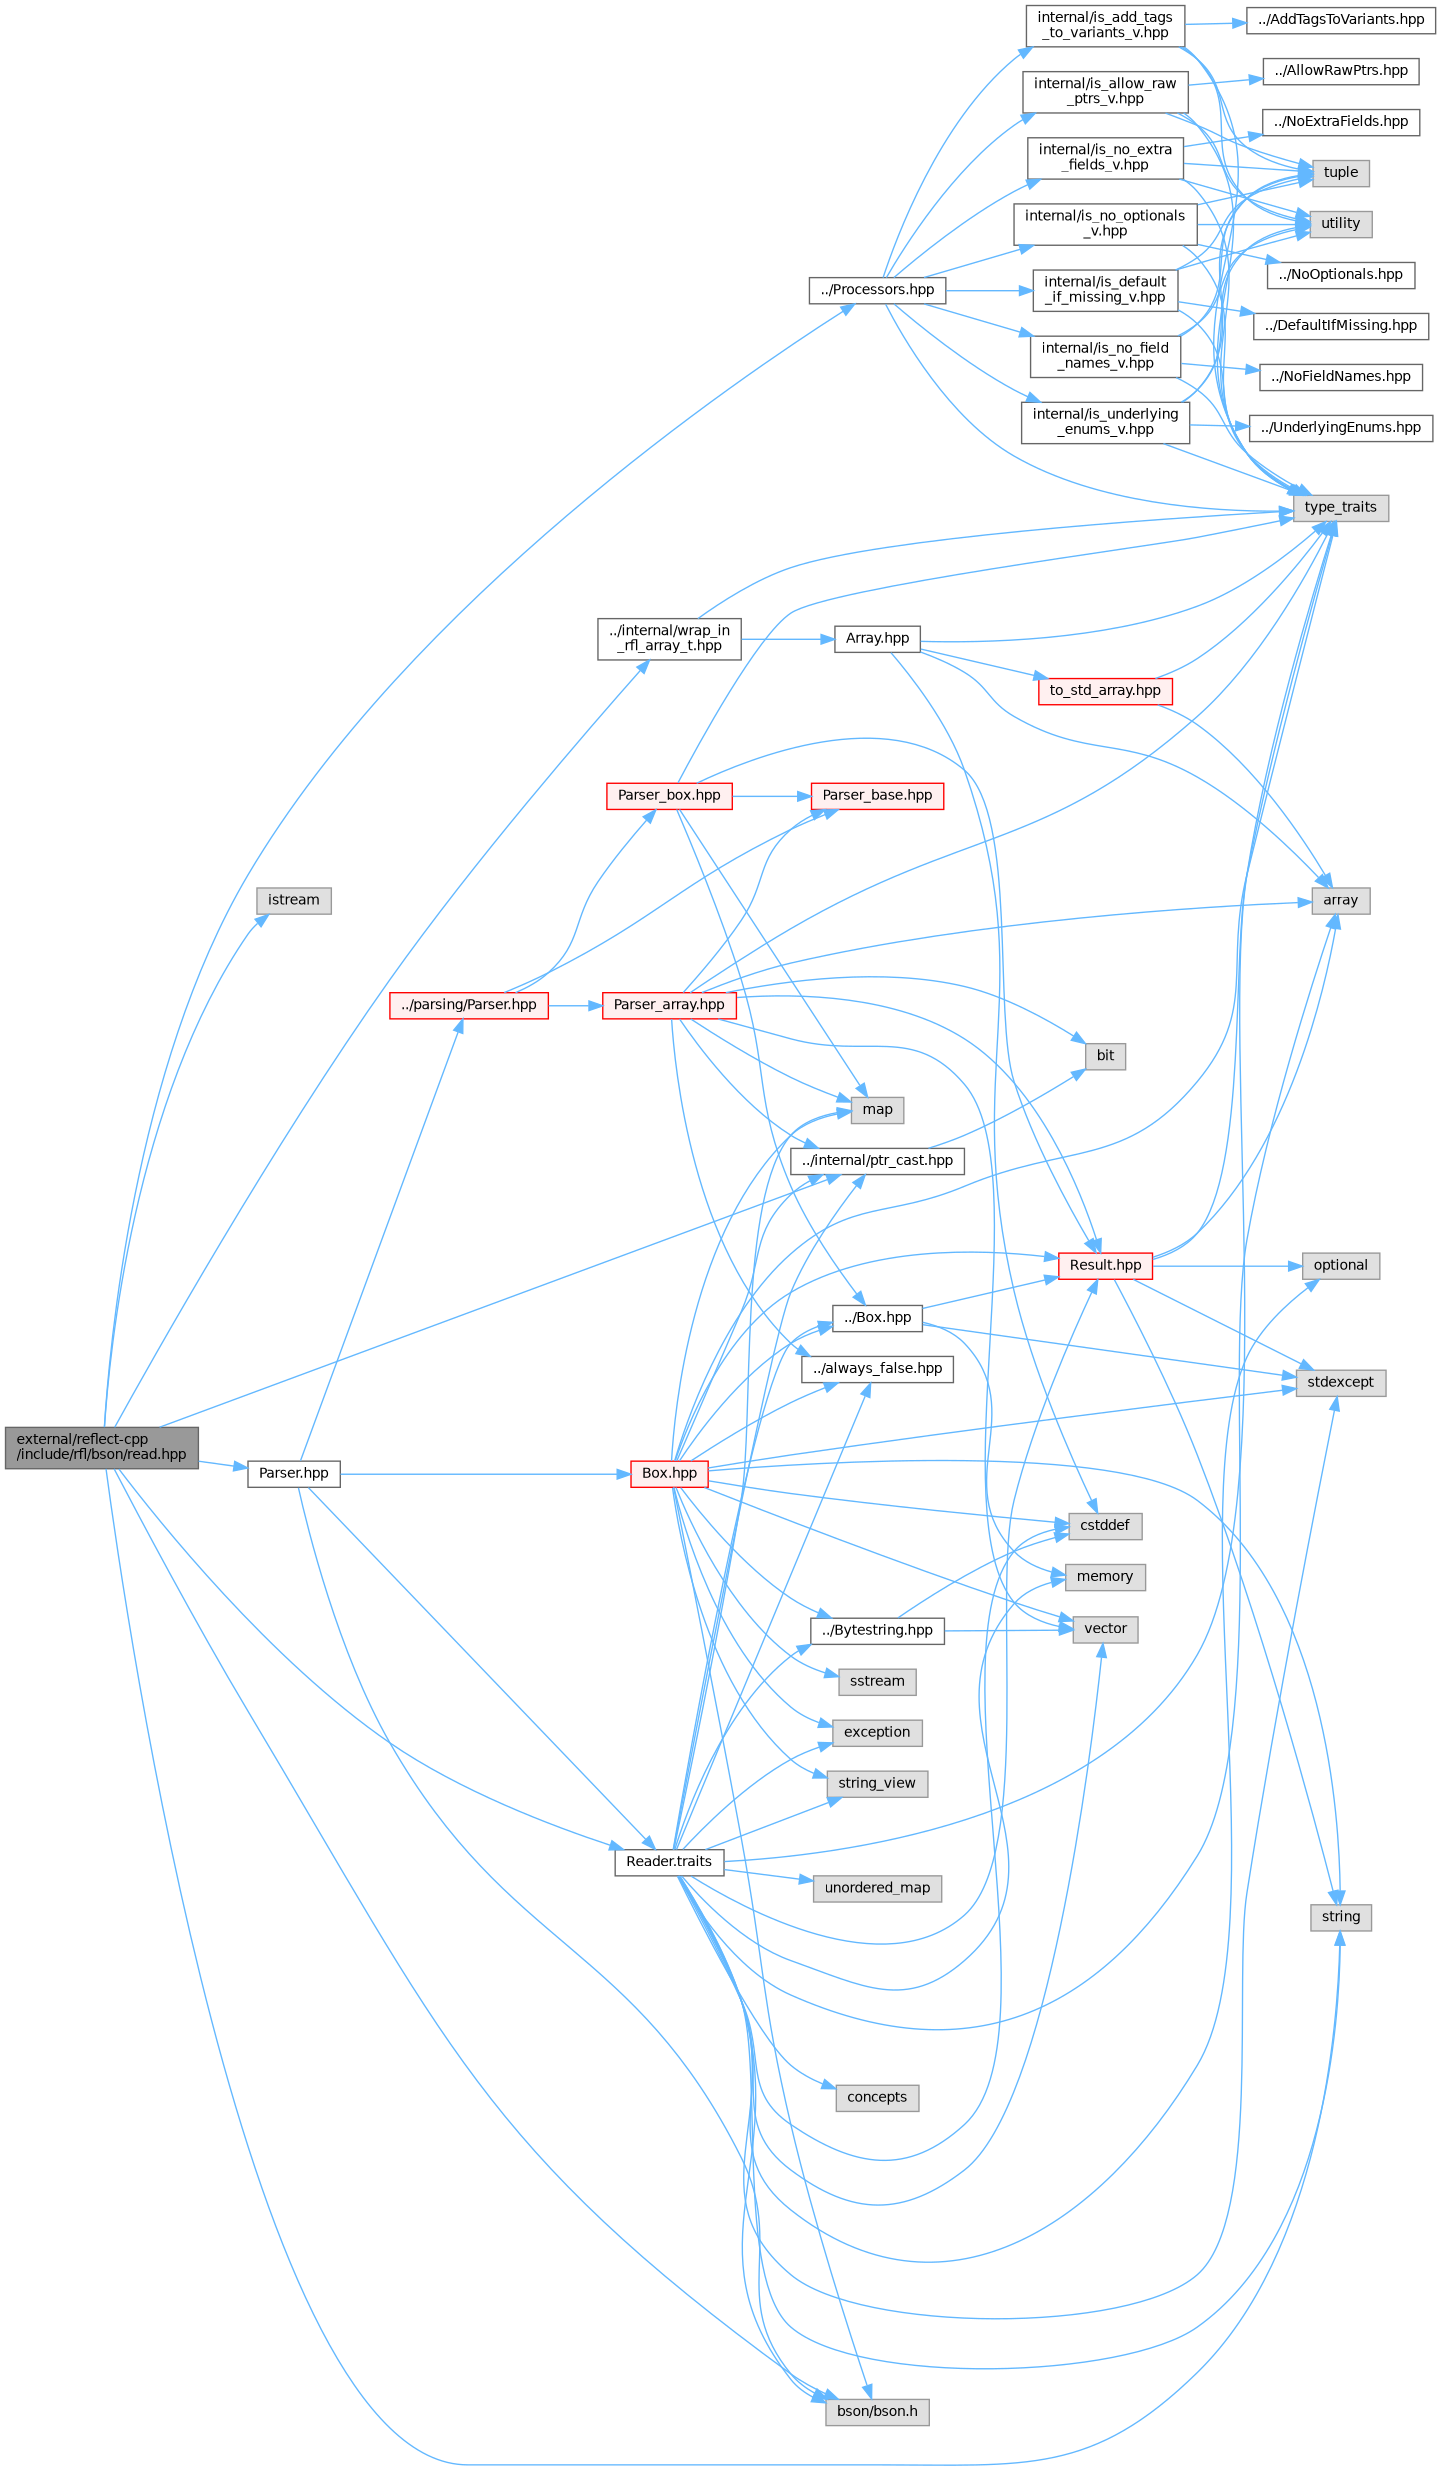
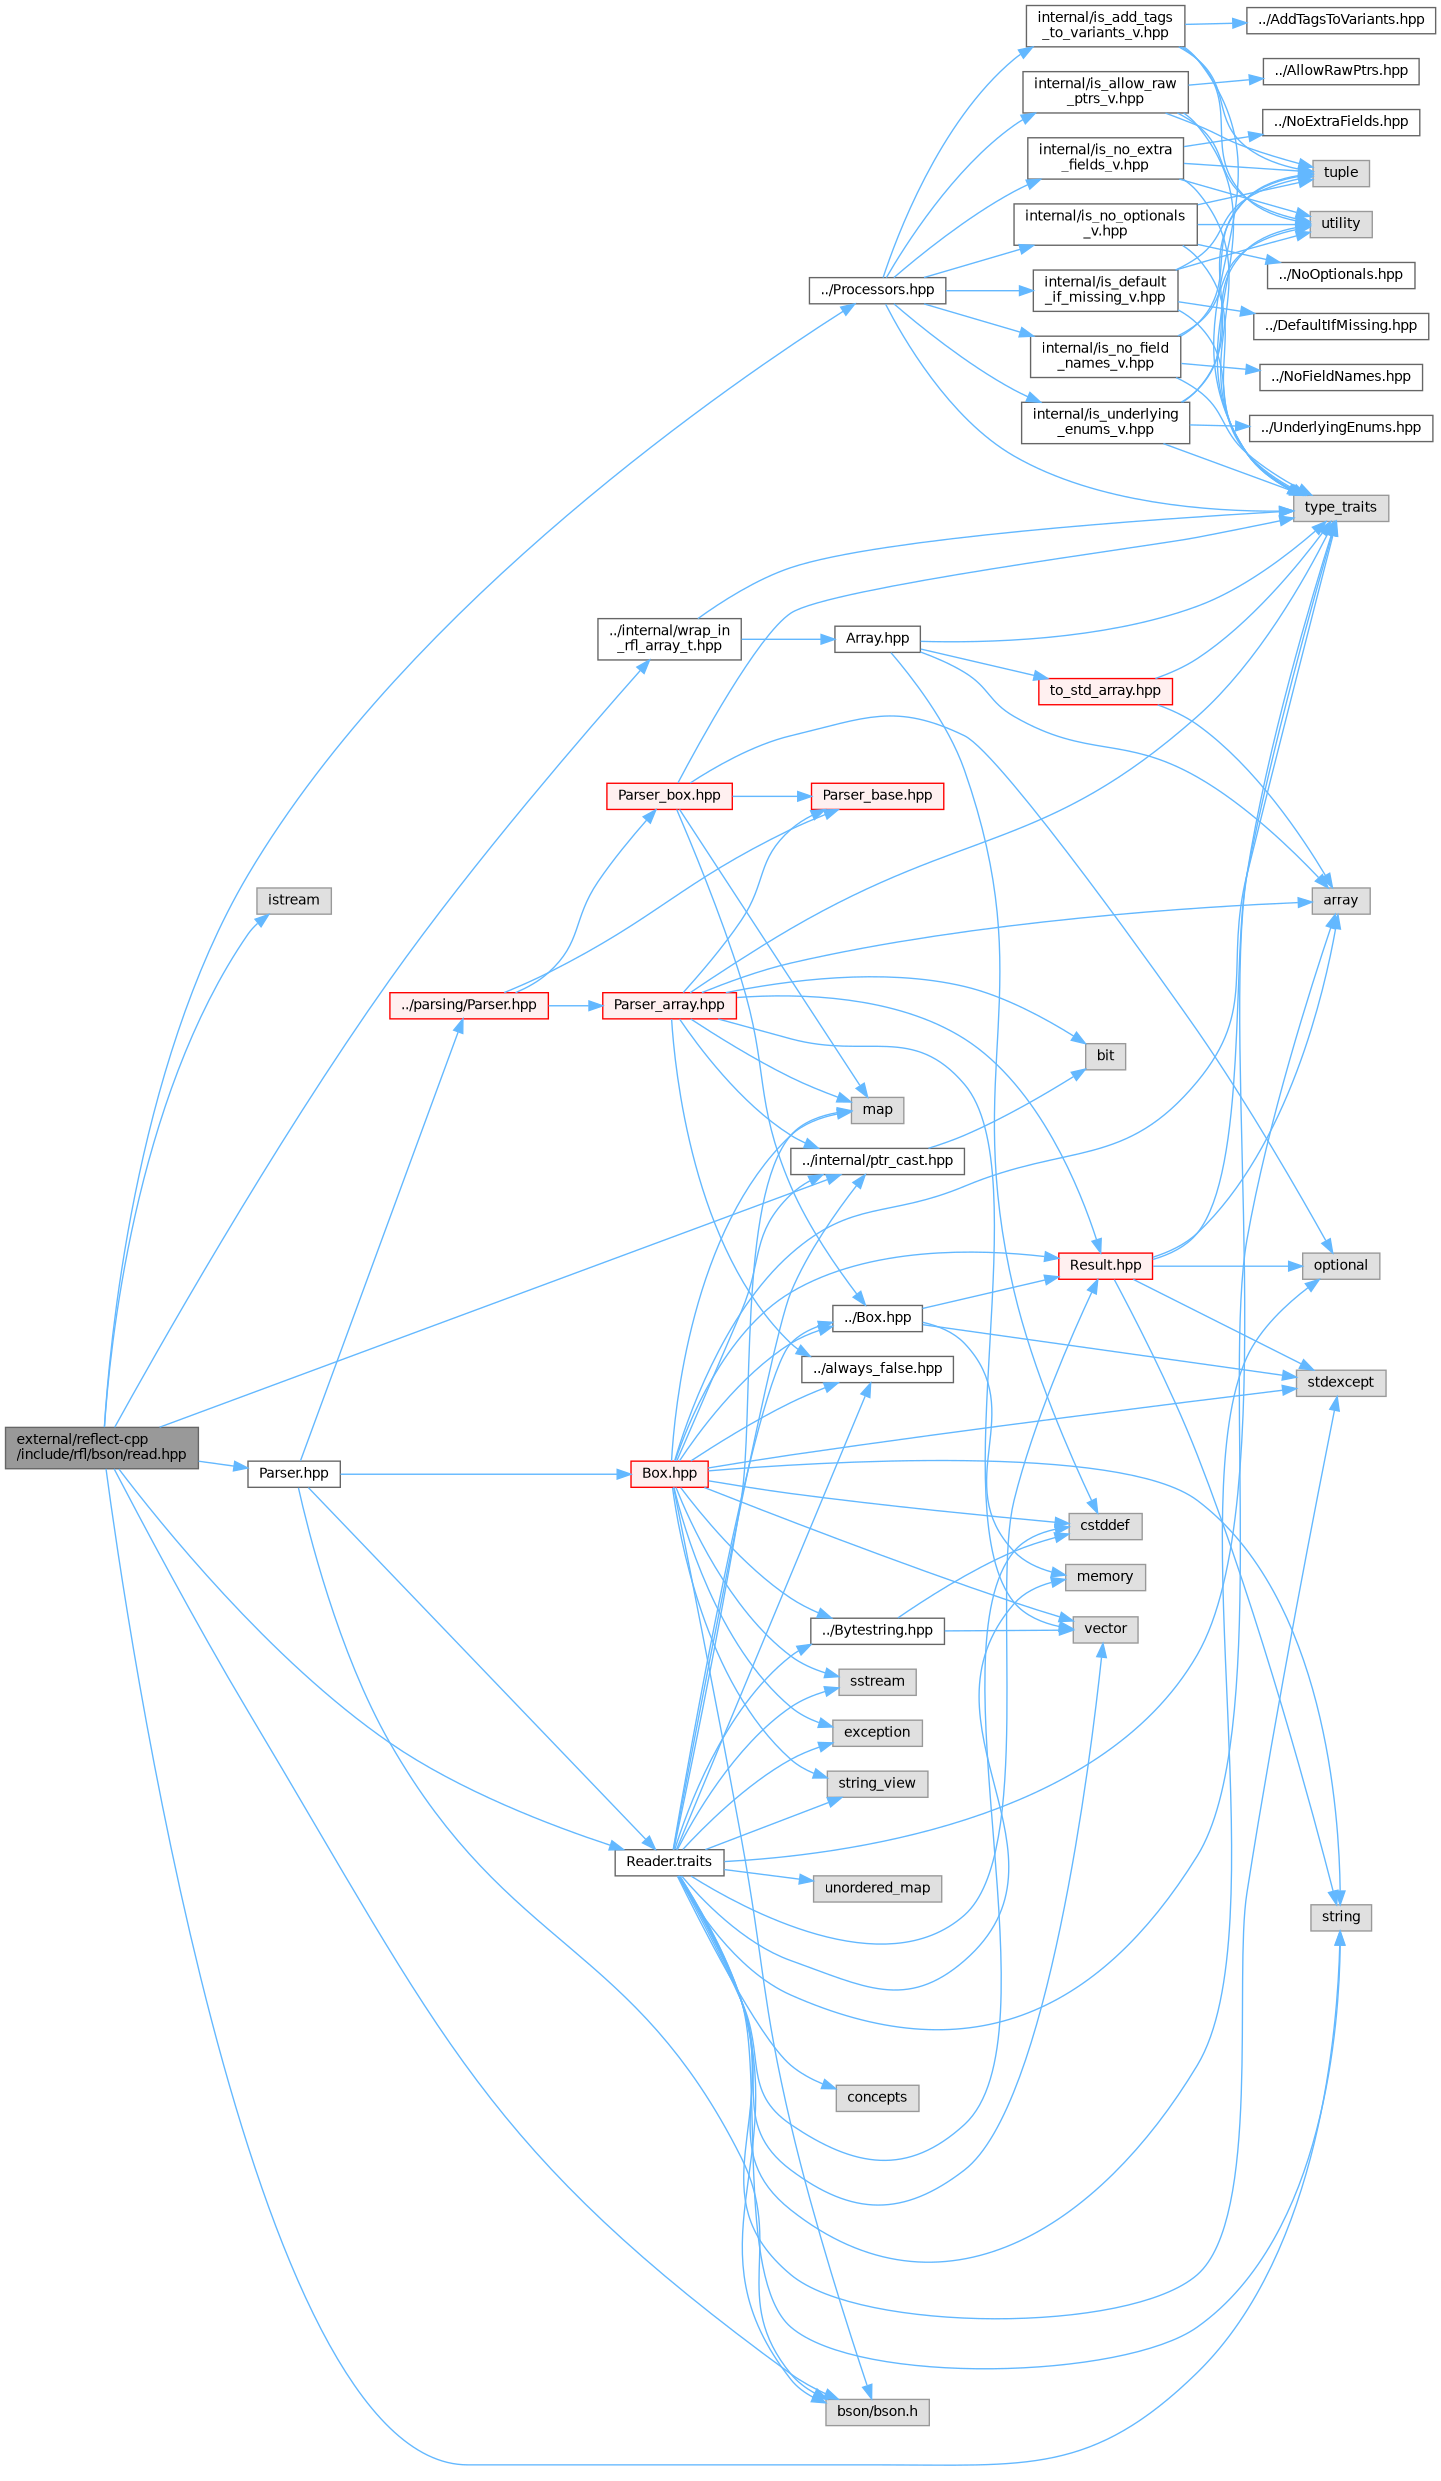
(987, 813) -> (1073, 861)
none -> (738, 1757)
